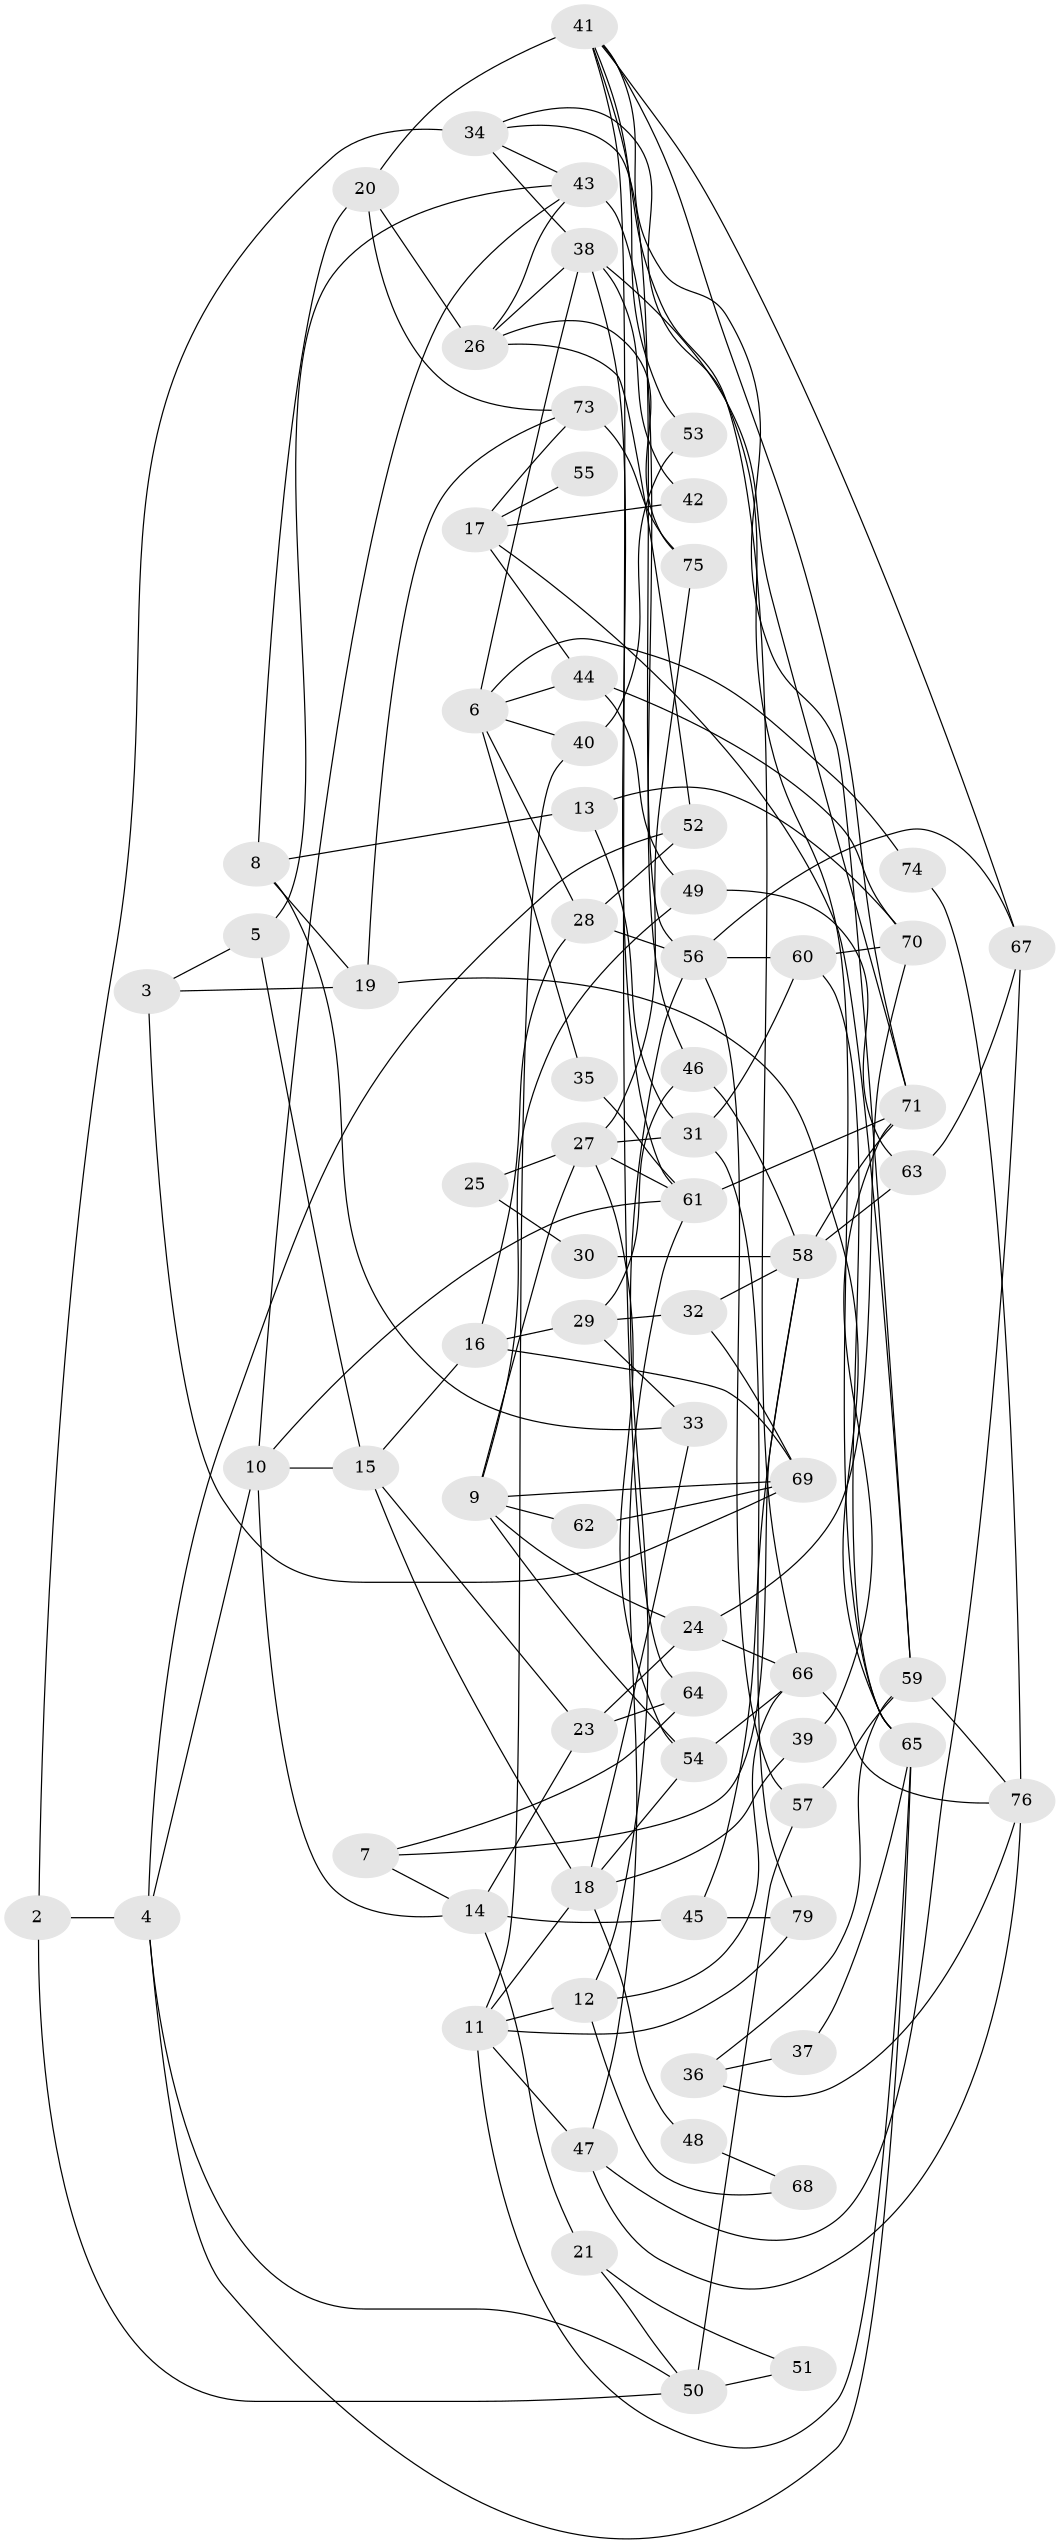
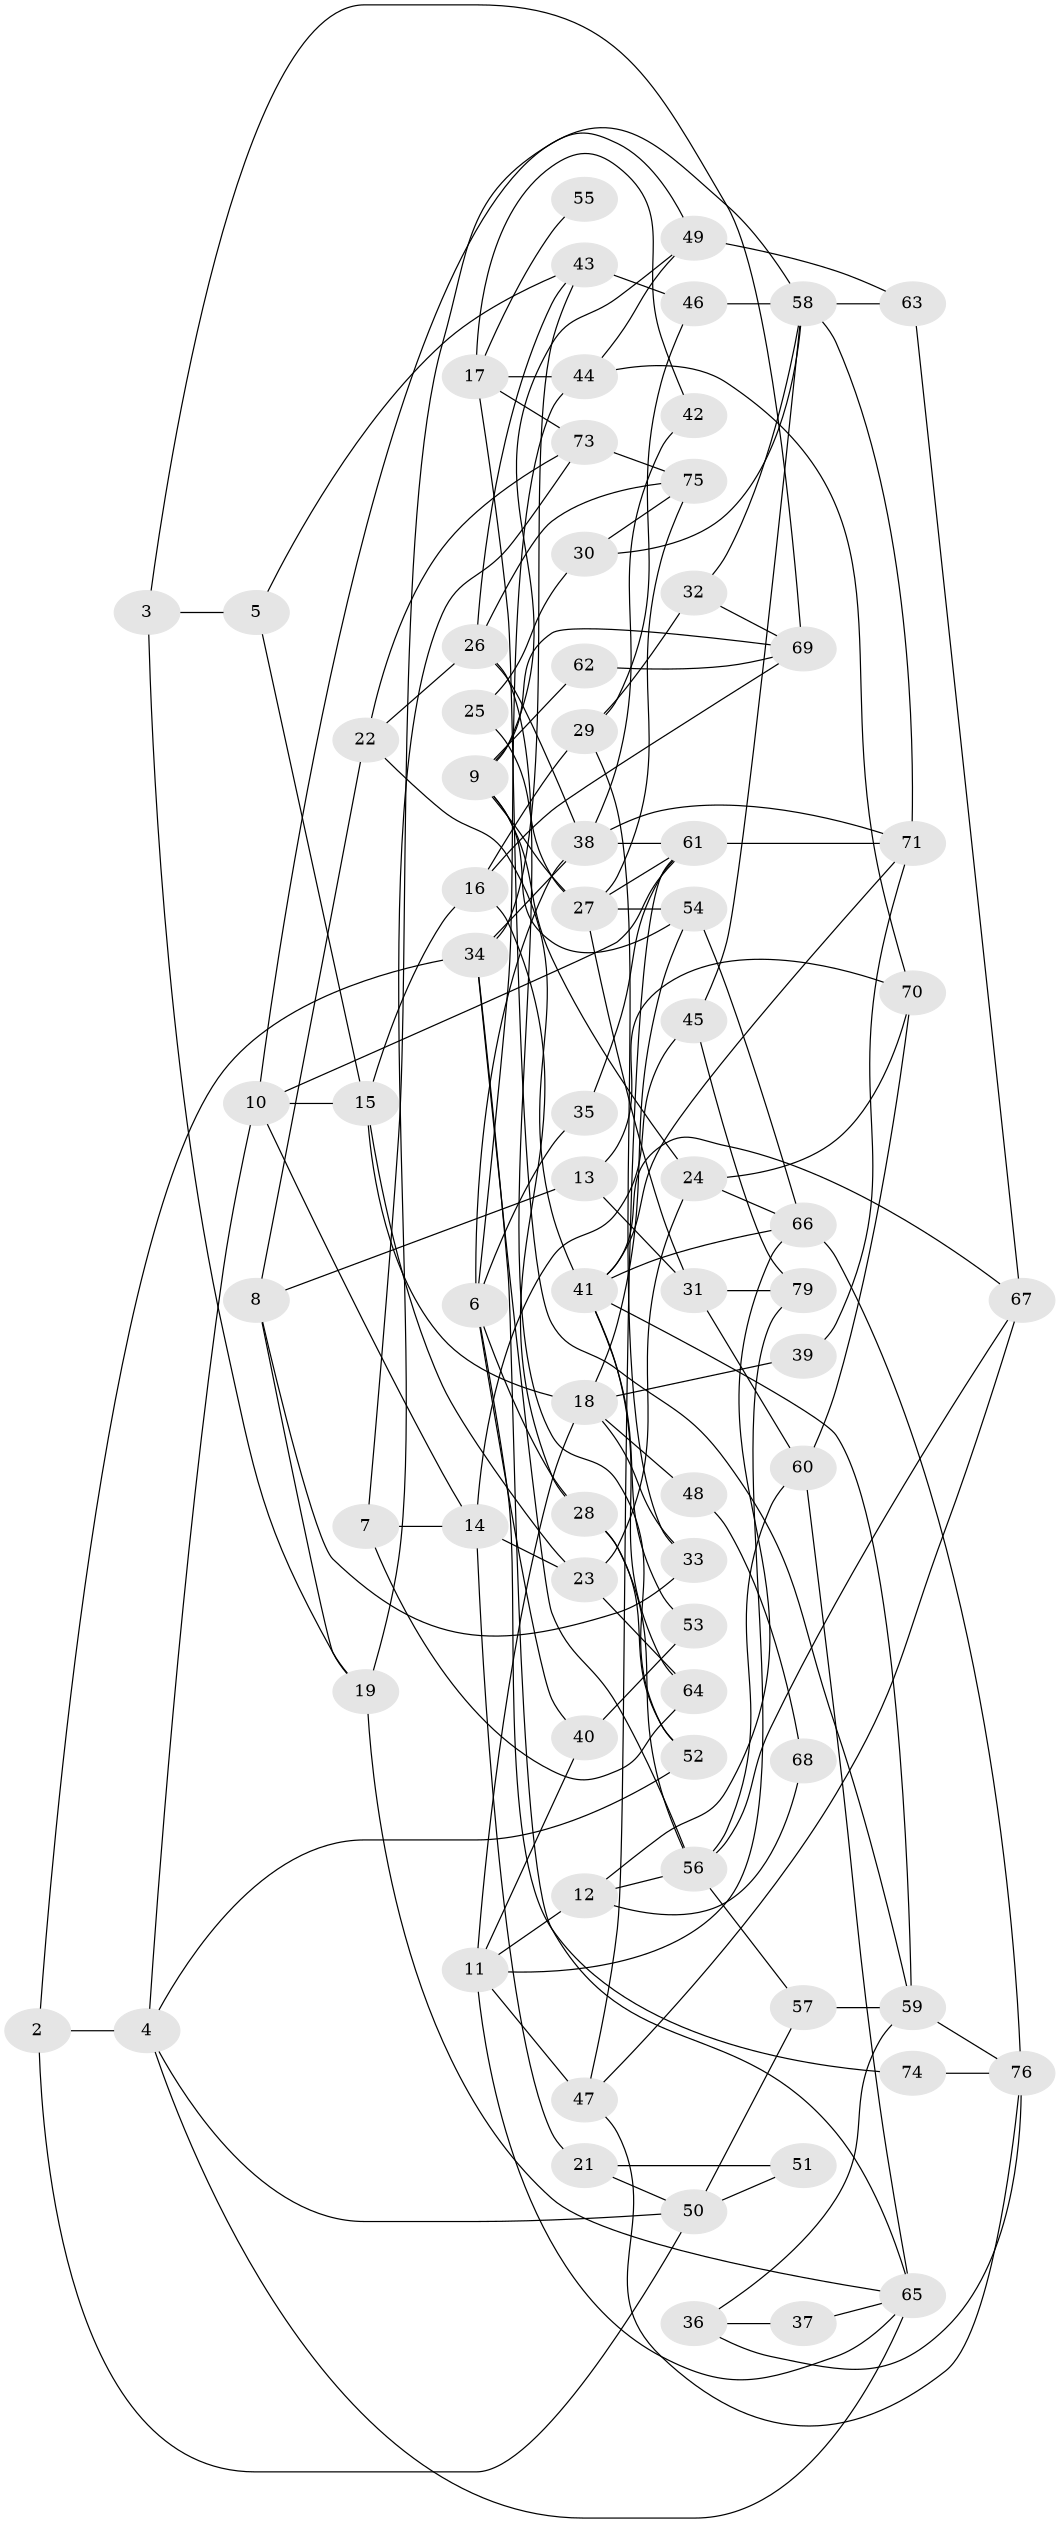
(366, 190) -> (366, 740)
none -> (627, 526)
(328, 792) -> (372, 509)
